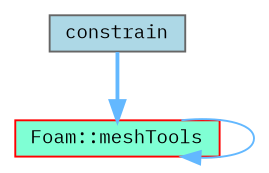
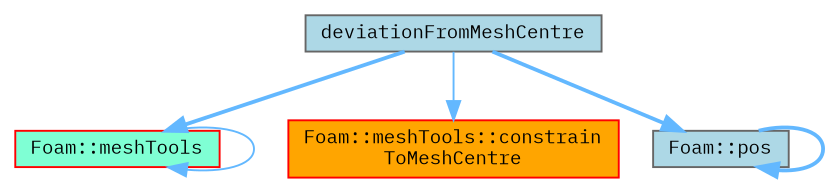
(117, 33) -> (454, 33)
none -> (454, 149)
none -> (721, 149)
